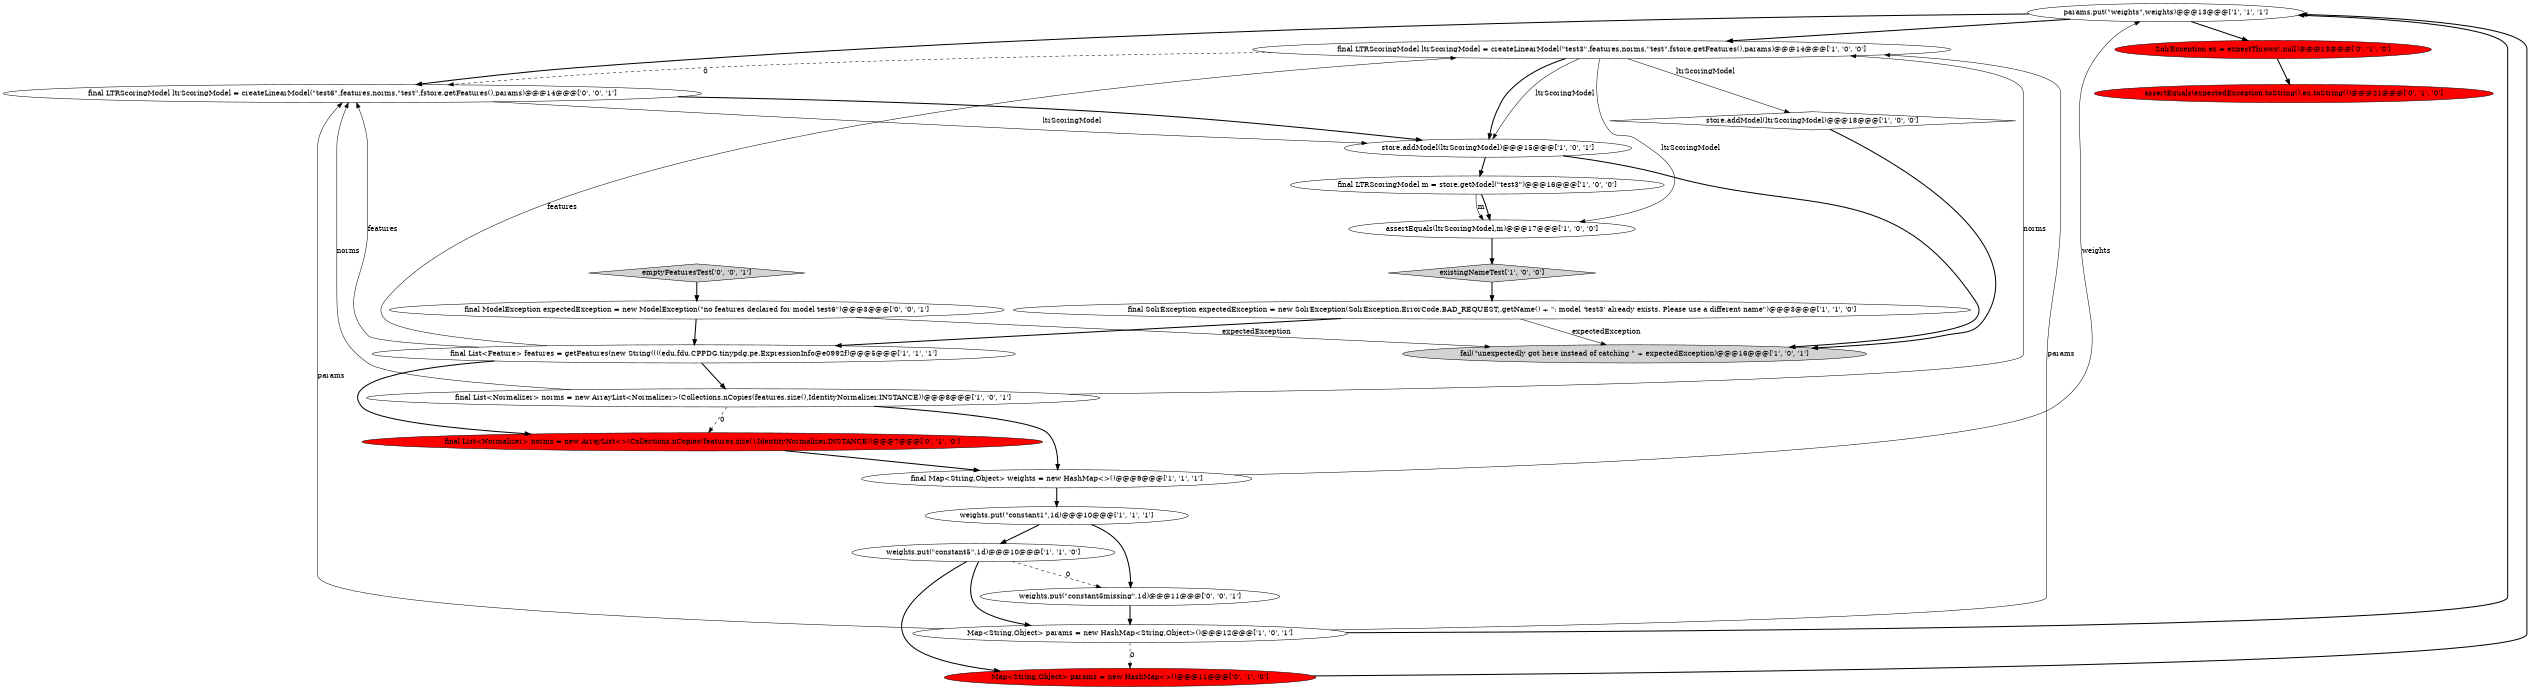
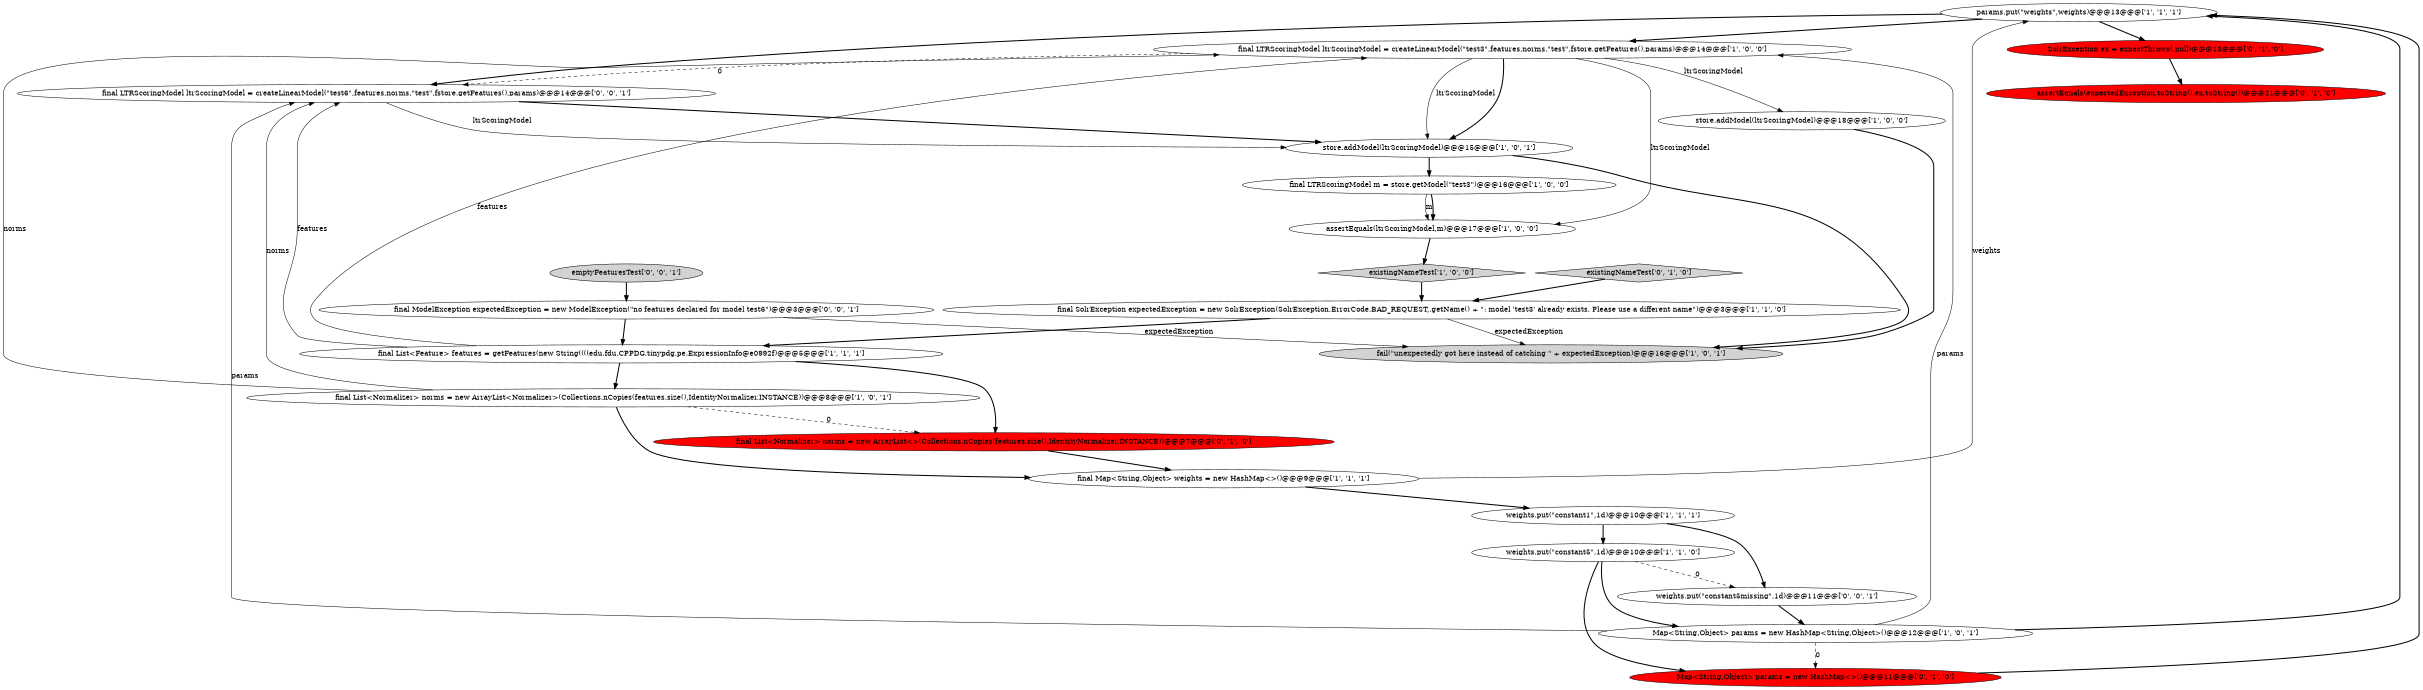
(1813, 121) -> (1802, 121)
(697, 273) -> (626, 273)
none -> (1639, 273)
